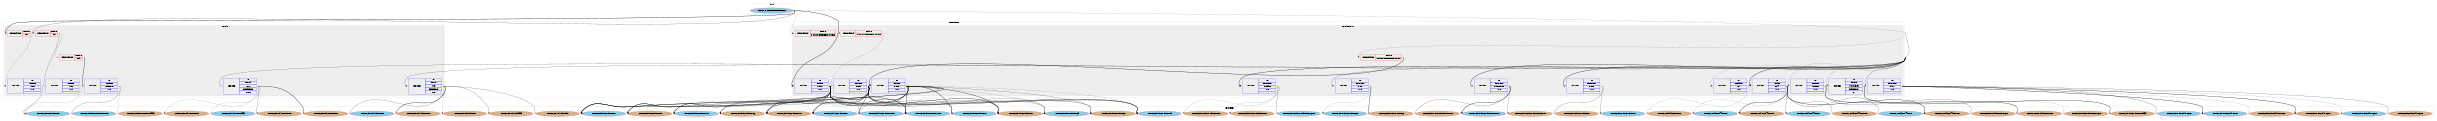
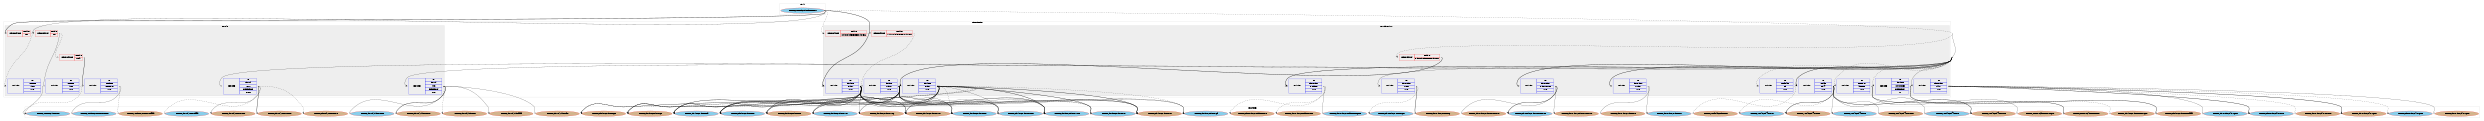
none -> (650, 114)
